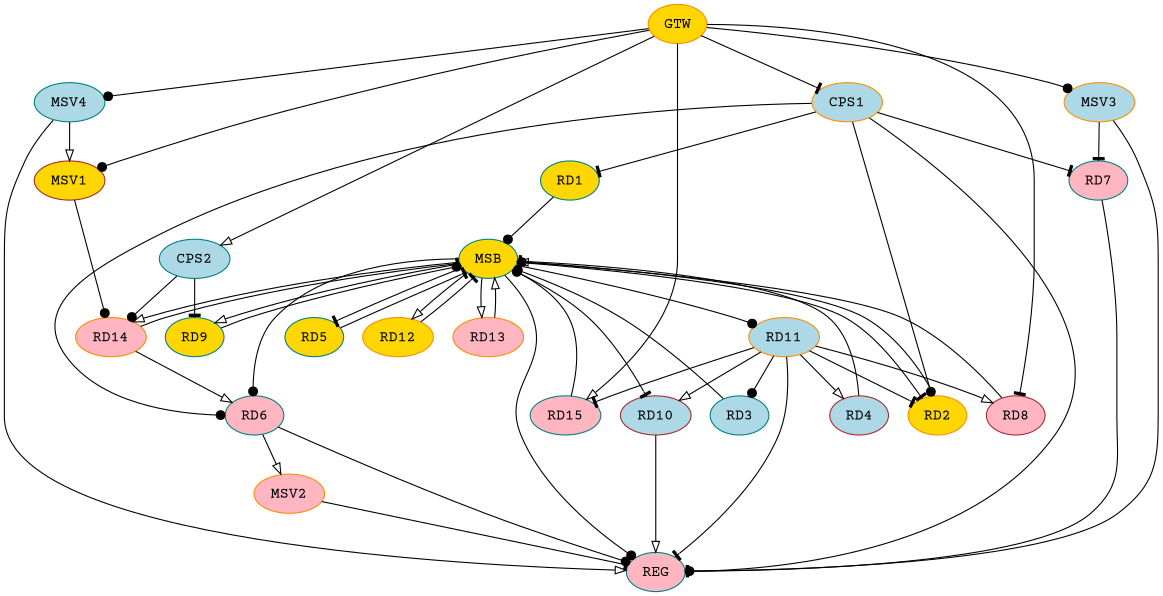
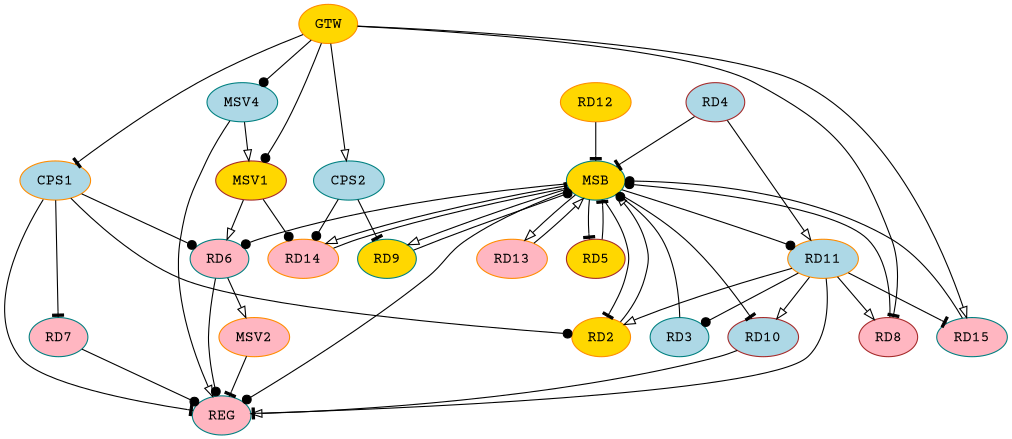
(1099, 102) -> none
(570, 181) -> none
(443, 292) -> none
(314, 337) -> (596, 259)
(818, 373) -> (766, 176)
(179, 374) -> (237, 215)
(864, 378) -> (712, 292)
